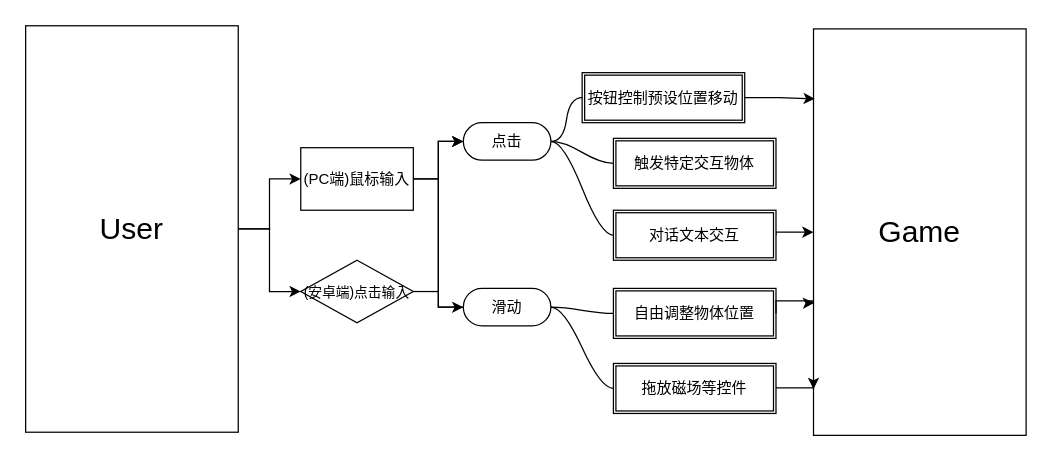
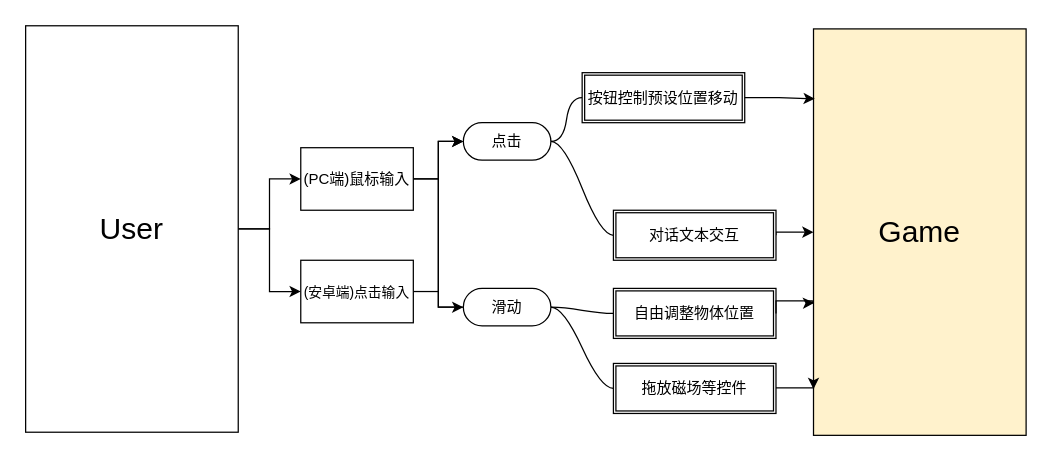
(584, 153) -> none
(694, 163) -> none
(919, 232) -> (919, 232)
(357, 291) -> (357, 291)
